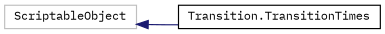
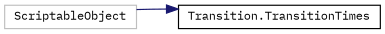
(163, 25) -> (151, 9)
